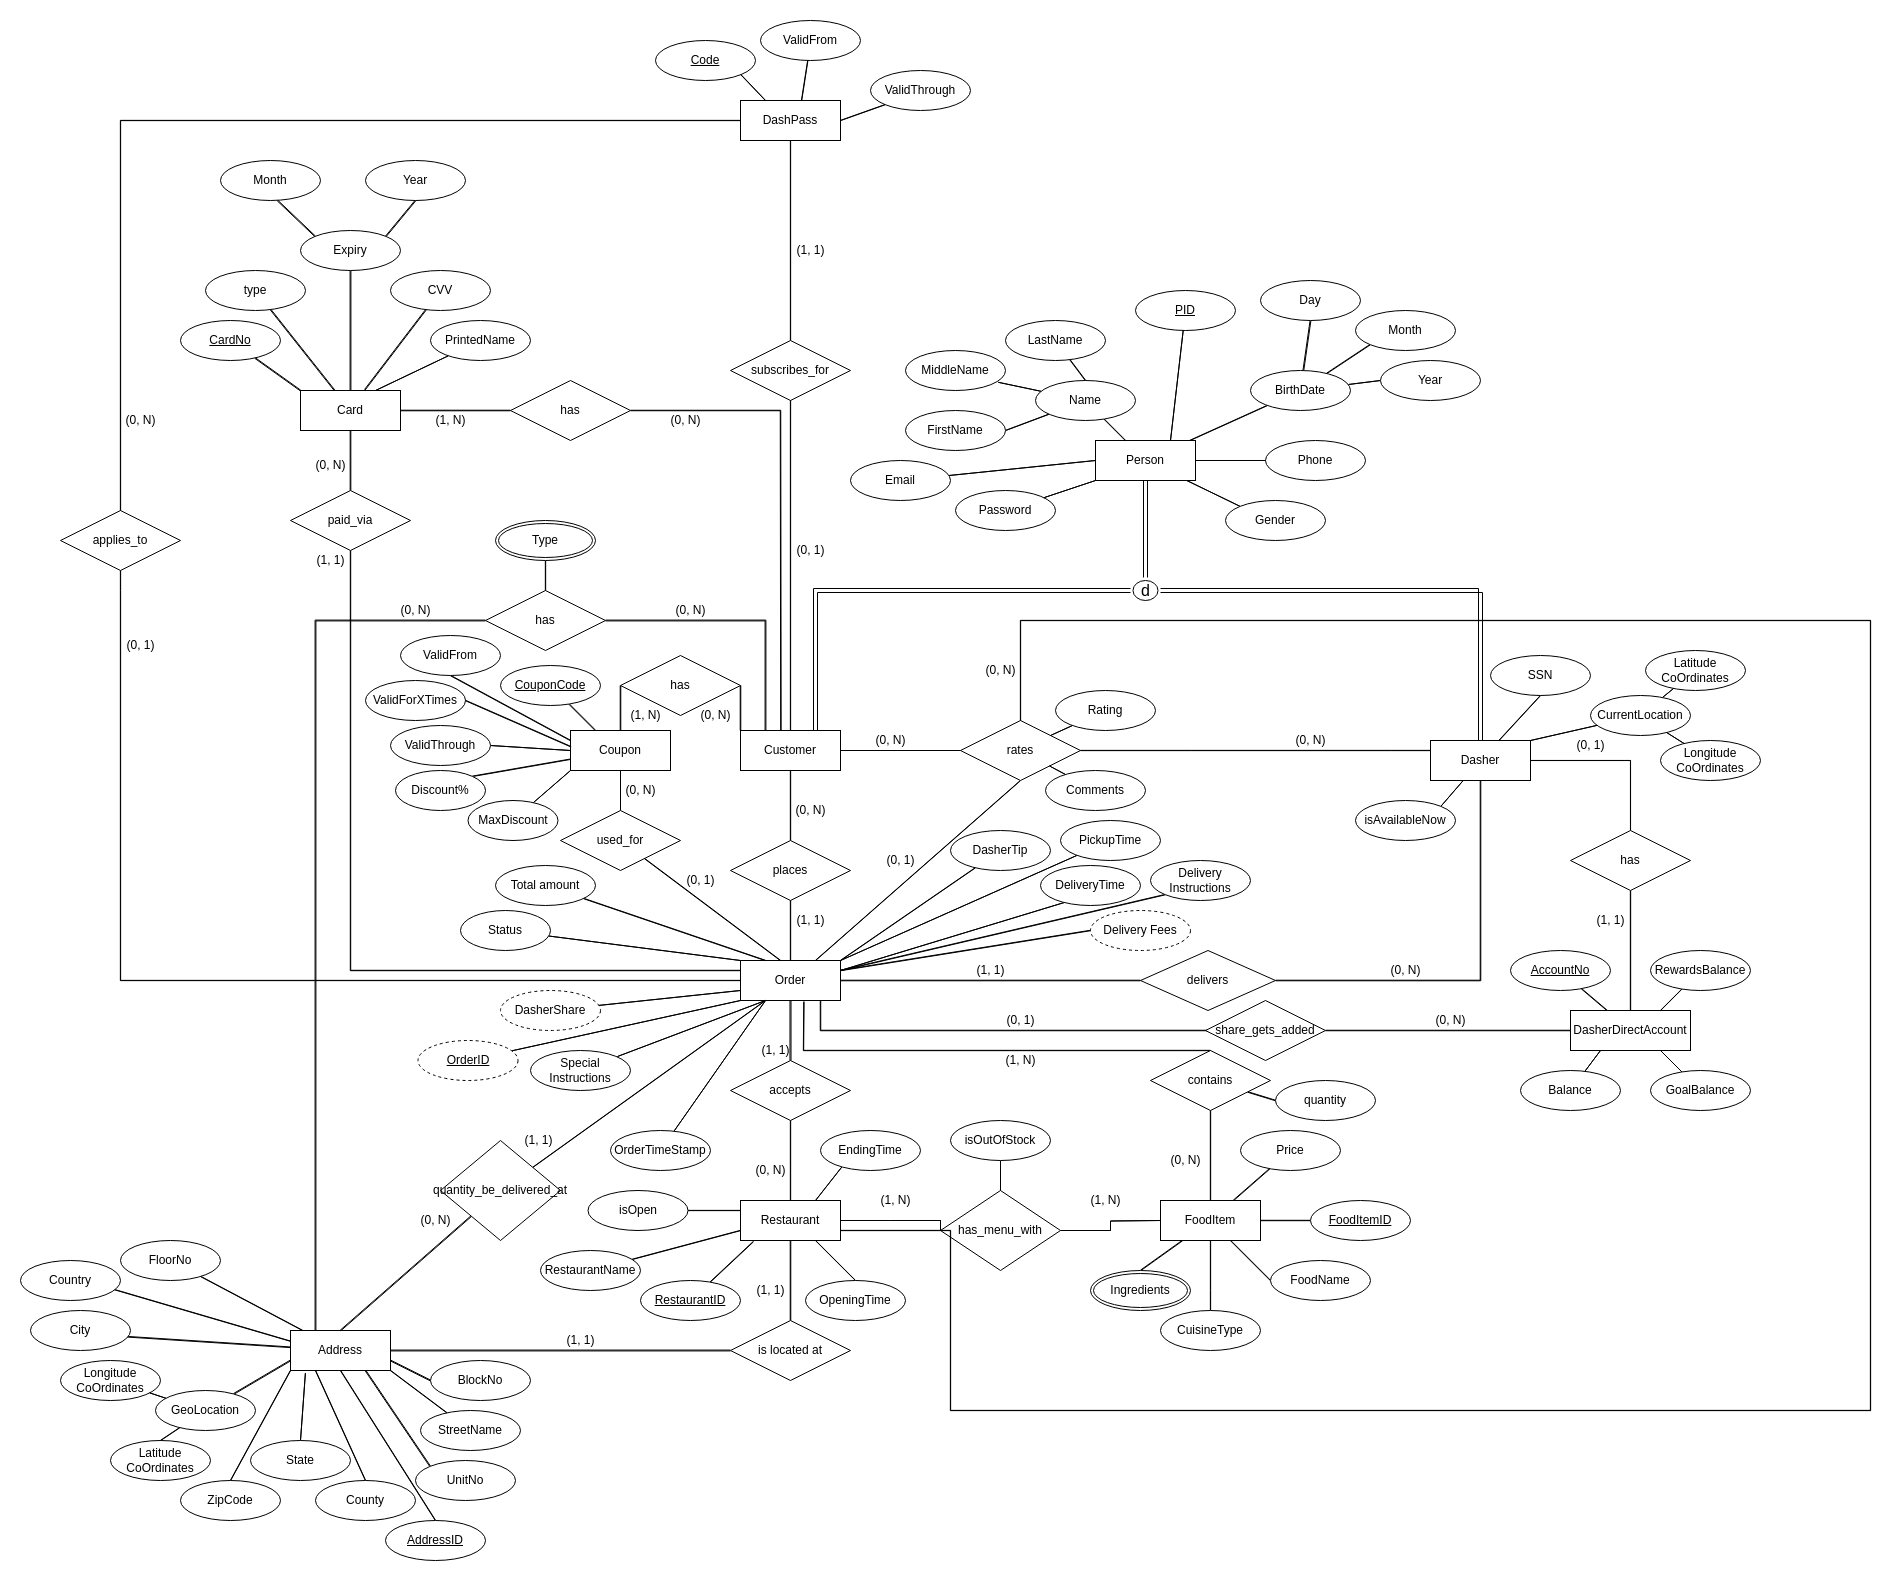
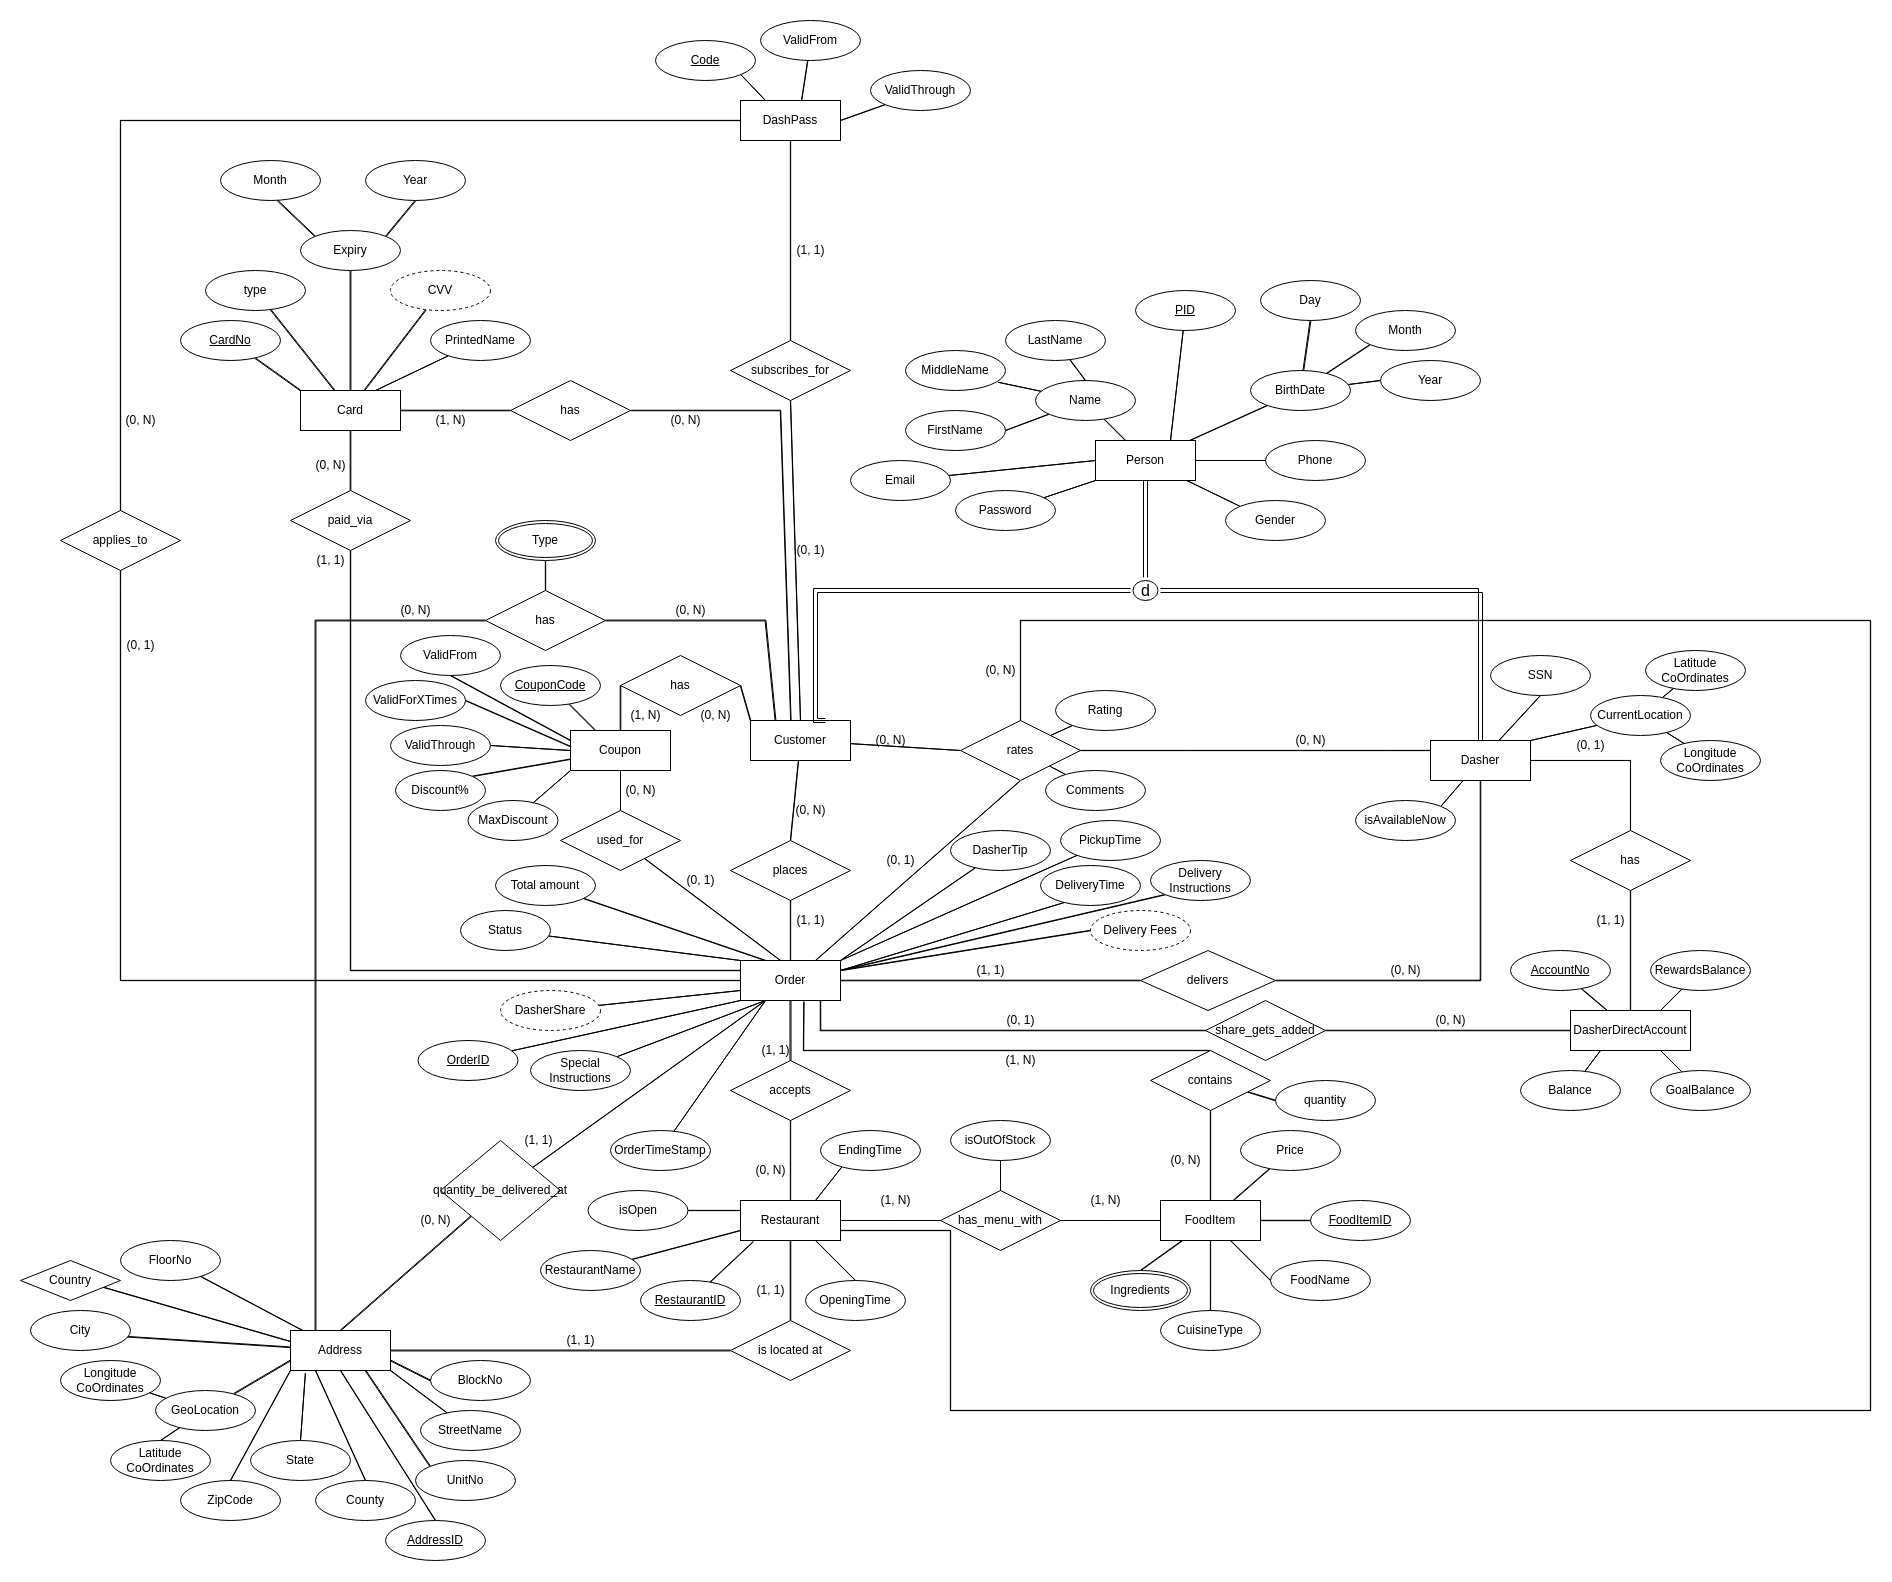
(441, 291) -> (441, 291)
(791, 751) -> (801, 741)
(468, 1061) -> (468, 1061)
(1001, 1231) -> (1001, 1221)
(71, 1281) -> (71, 1281)
